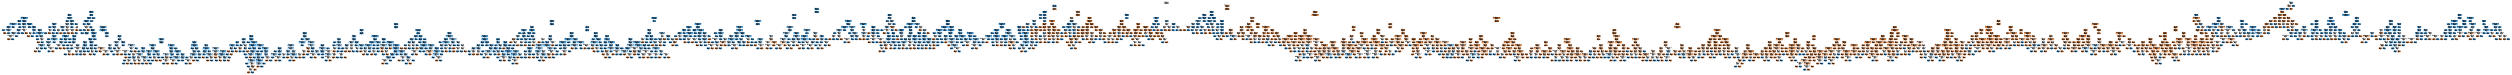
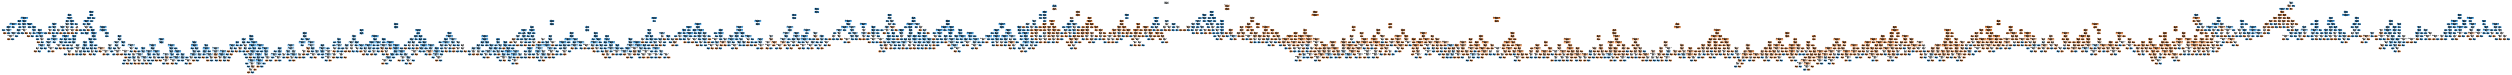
(402, 48) -> (402, 48)
